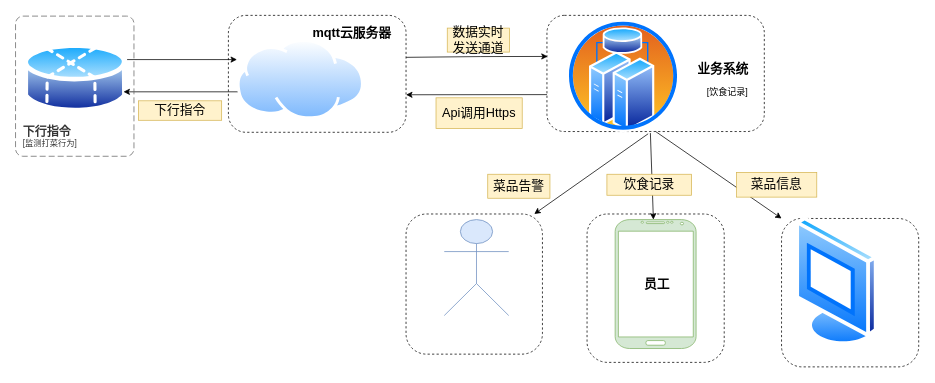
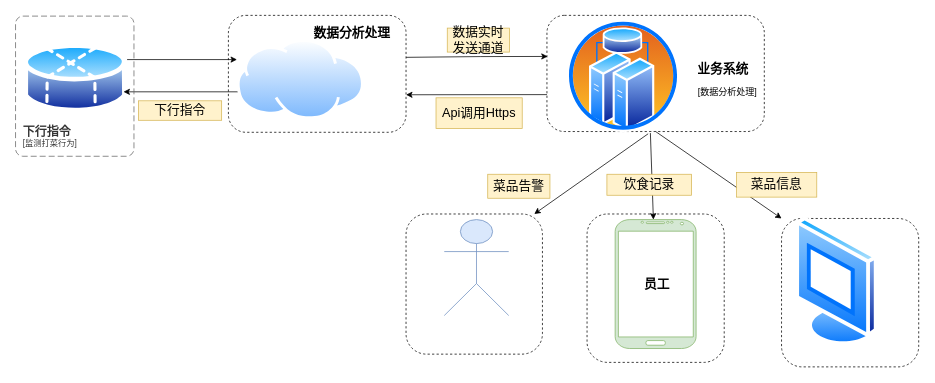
(352, 34) -> (352, 34)
(728, 92) -> (728, 92)
